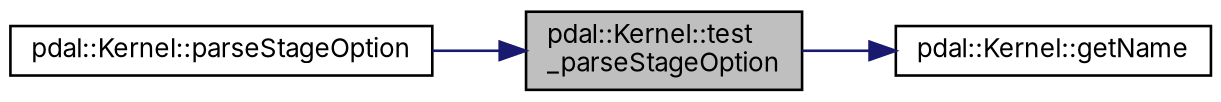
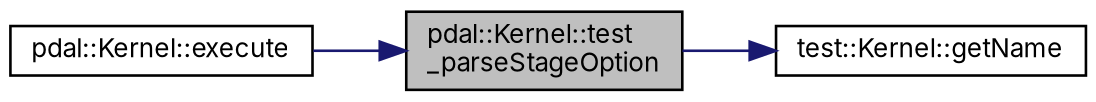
(221, 51) -> (161, 51)
(1053, 51) -> (931, 51)
